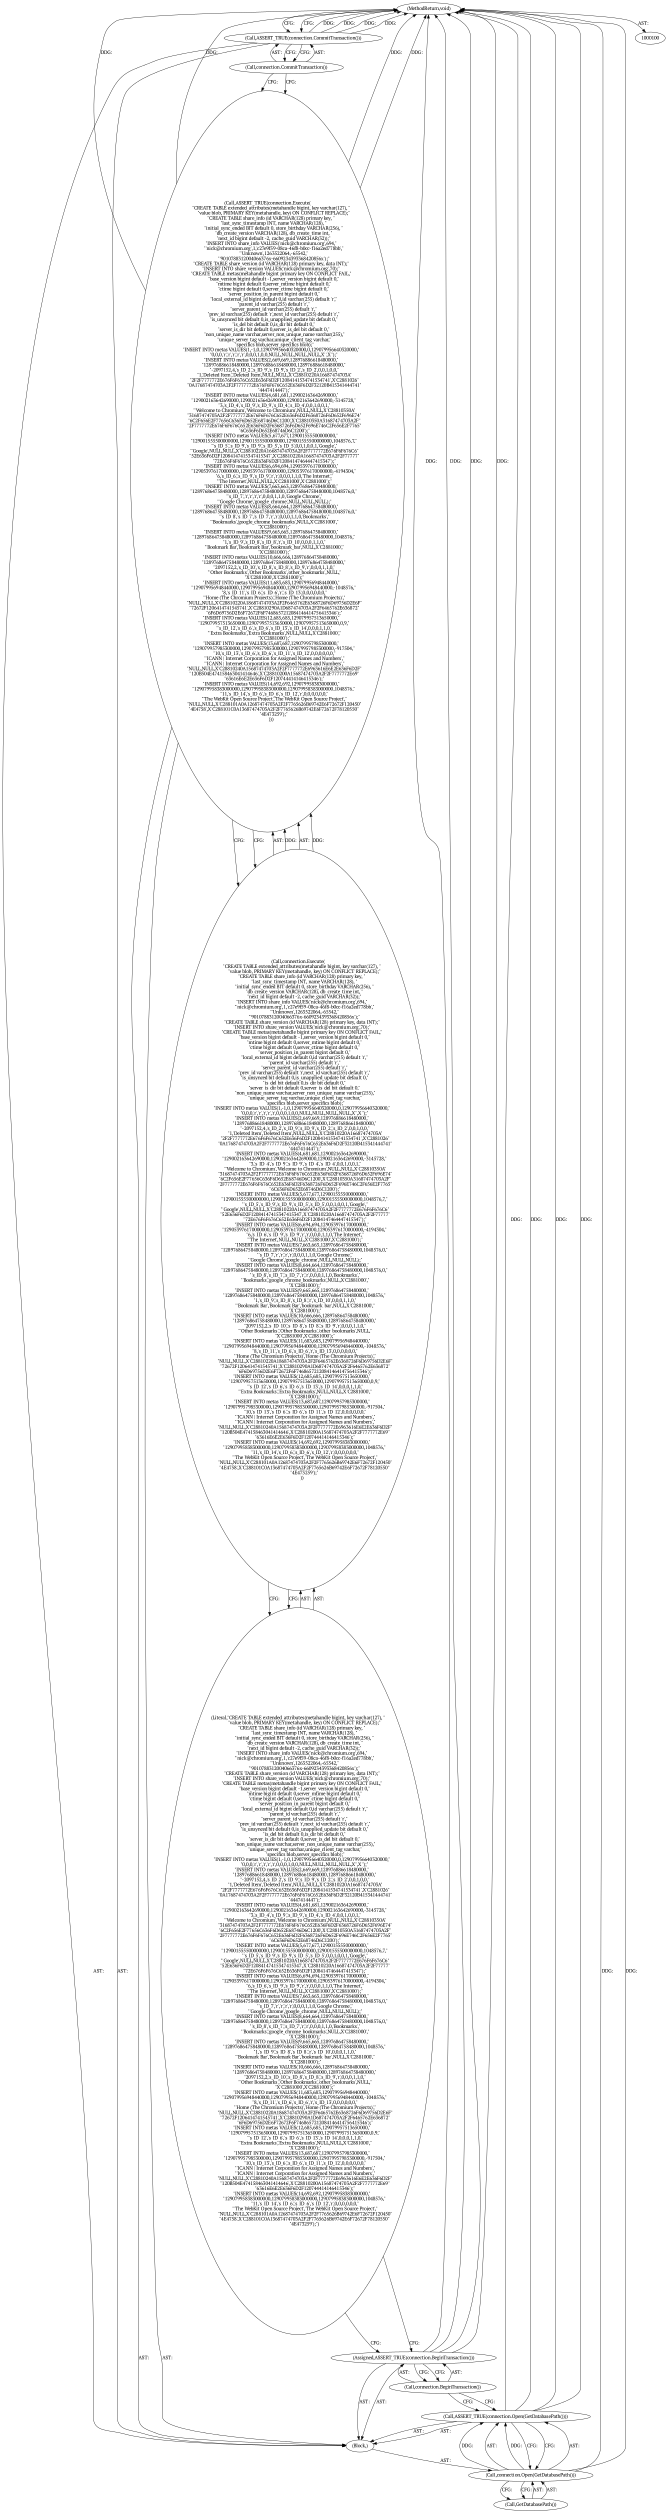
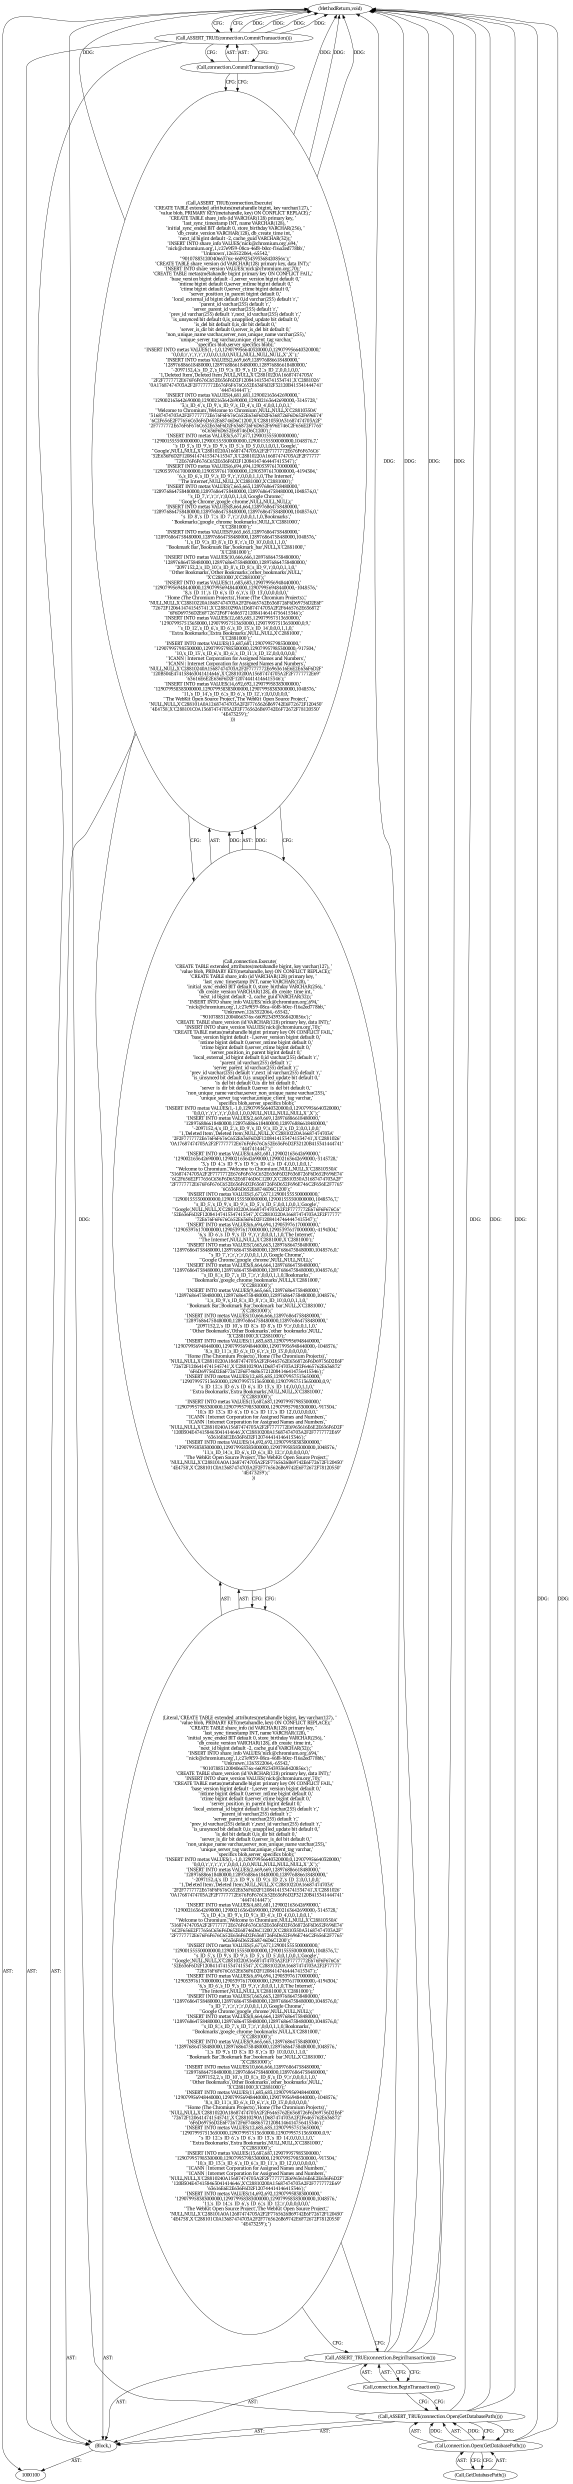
(414, 2358) -> (380, 2358)
(430, 2461) -> (69, 2460)
